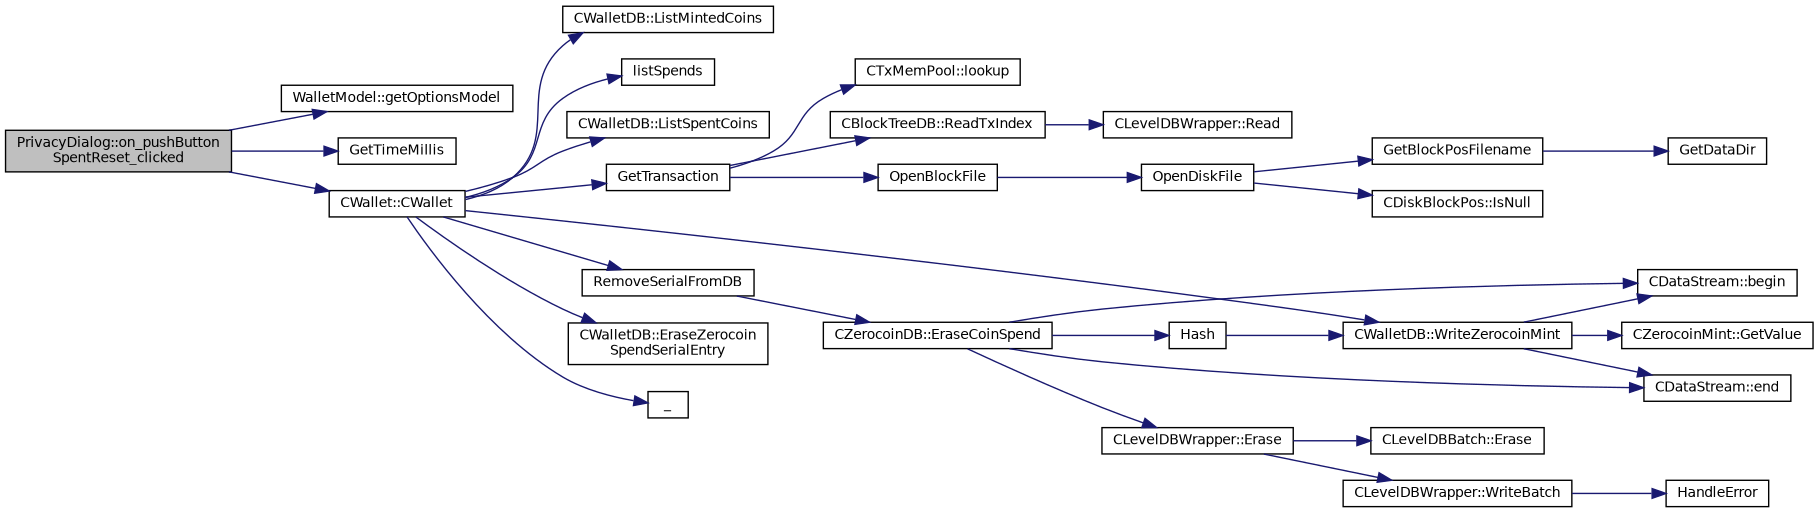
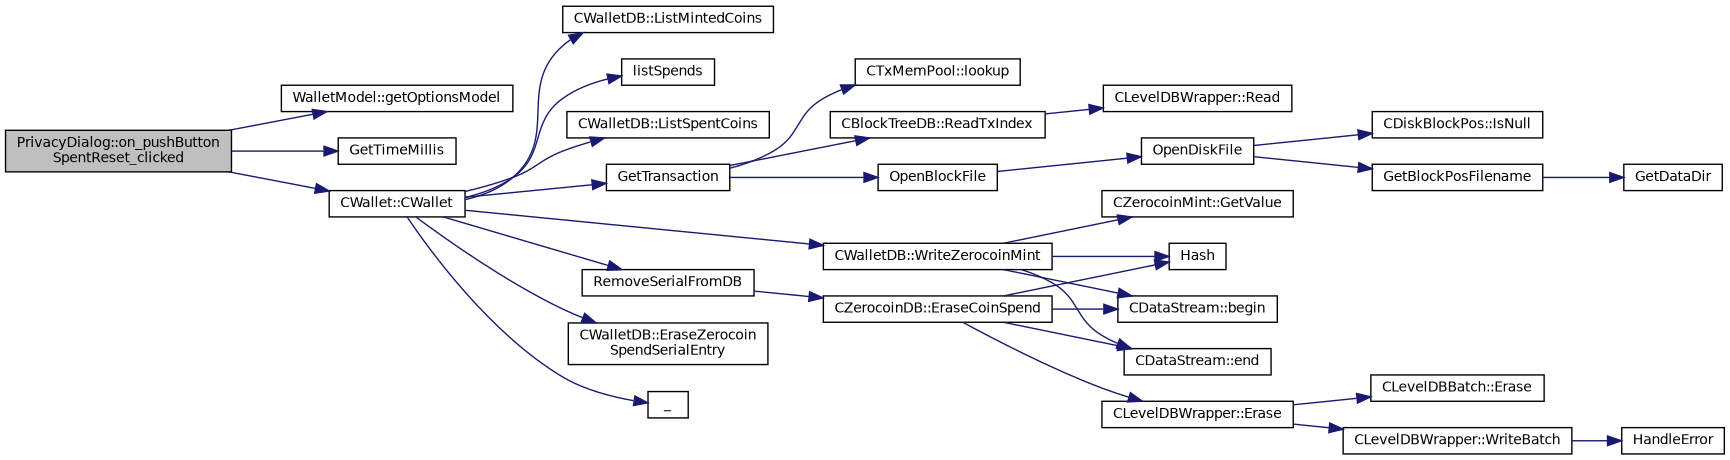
(1277, 335) -> (1104, 256)
